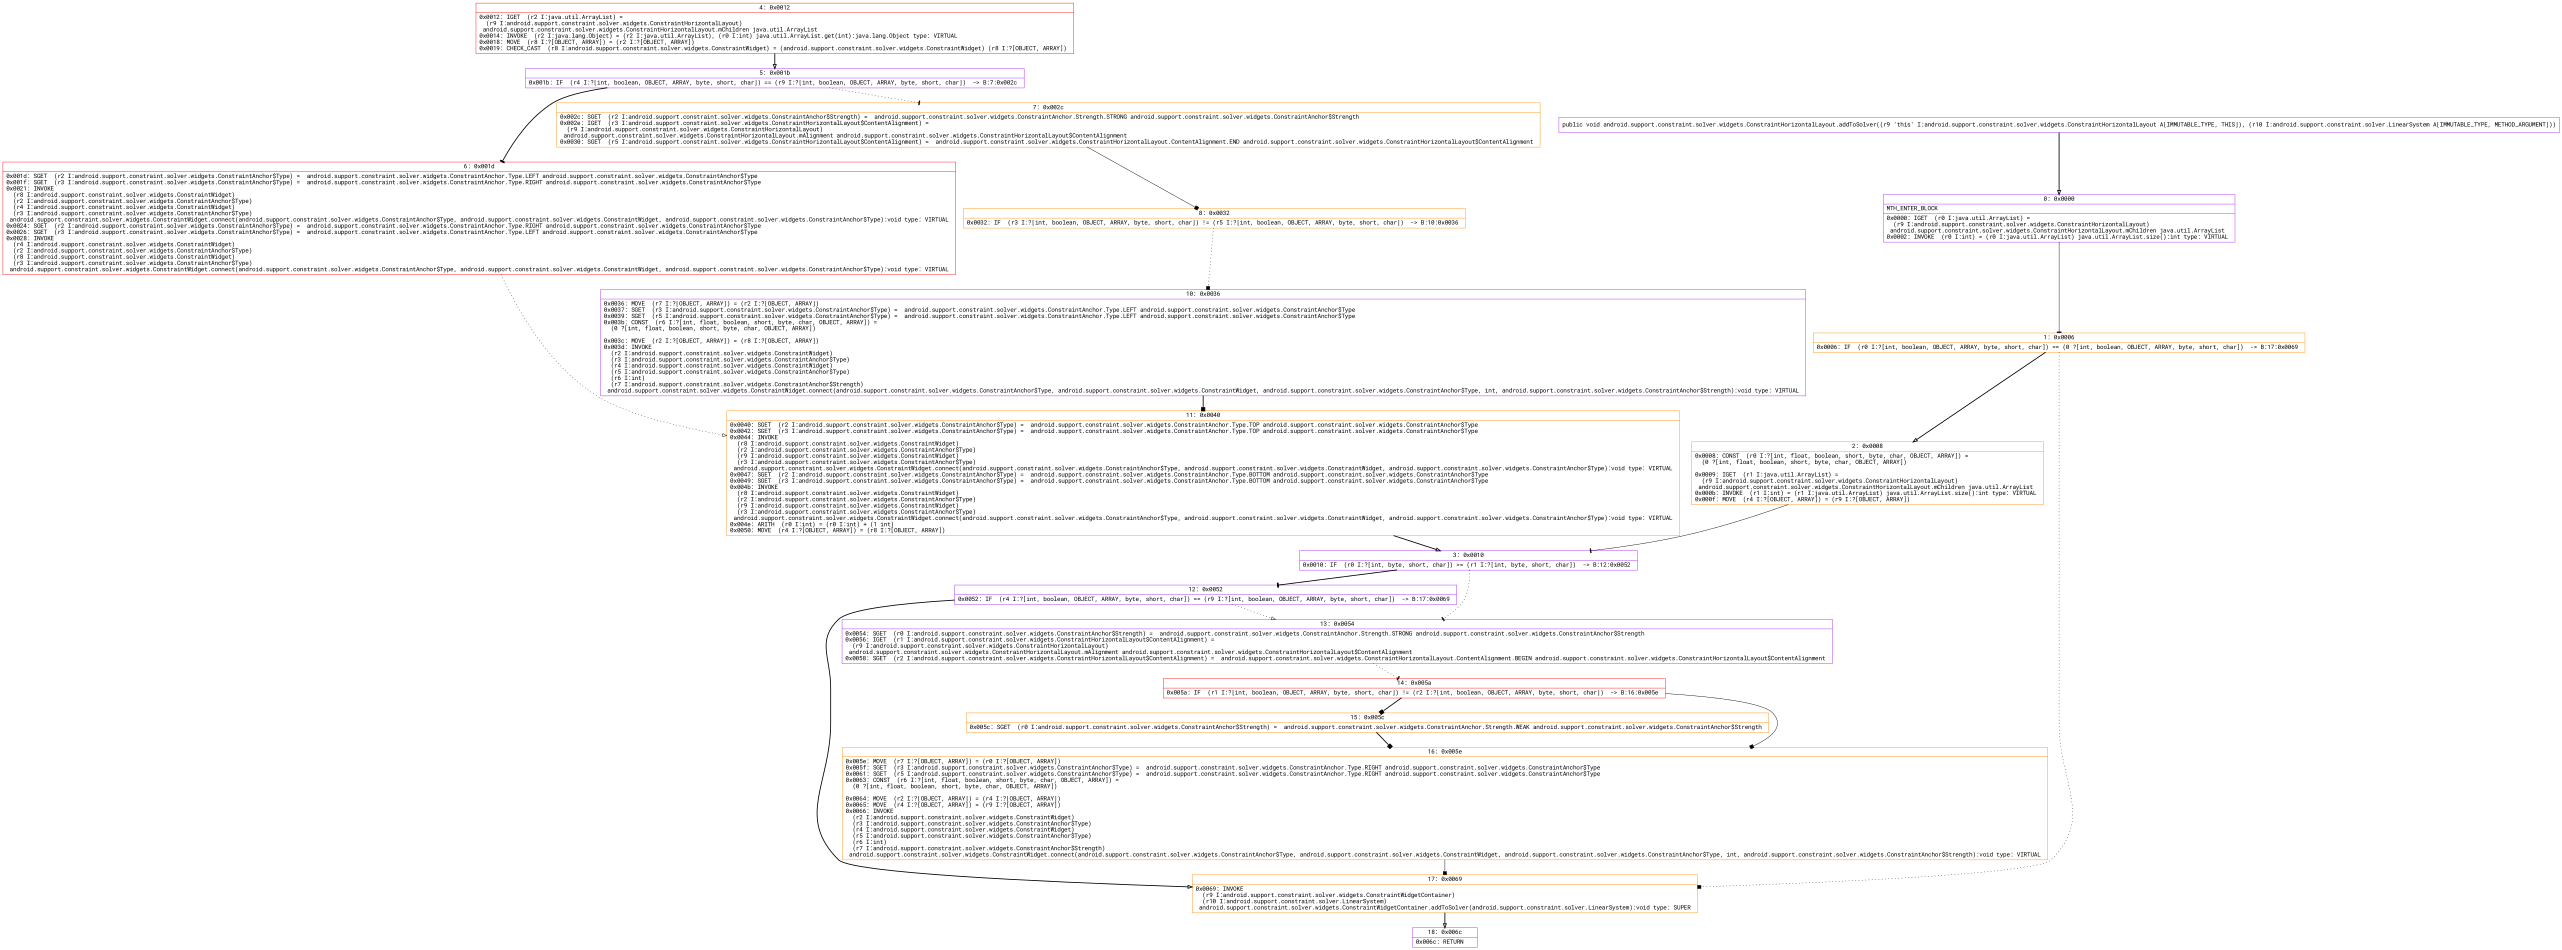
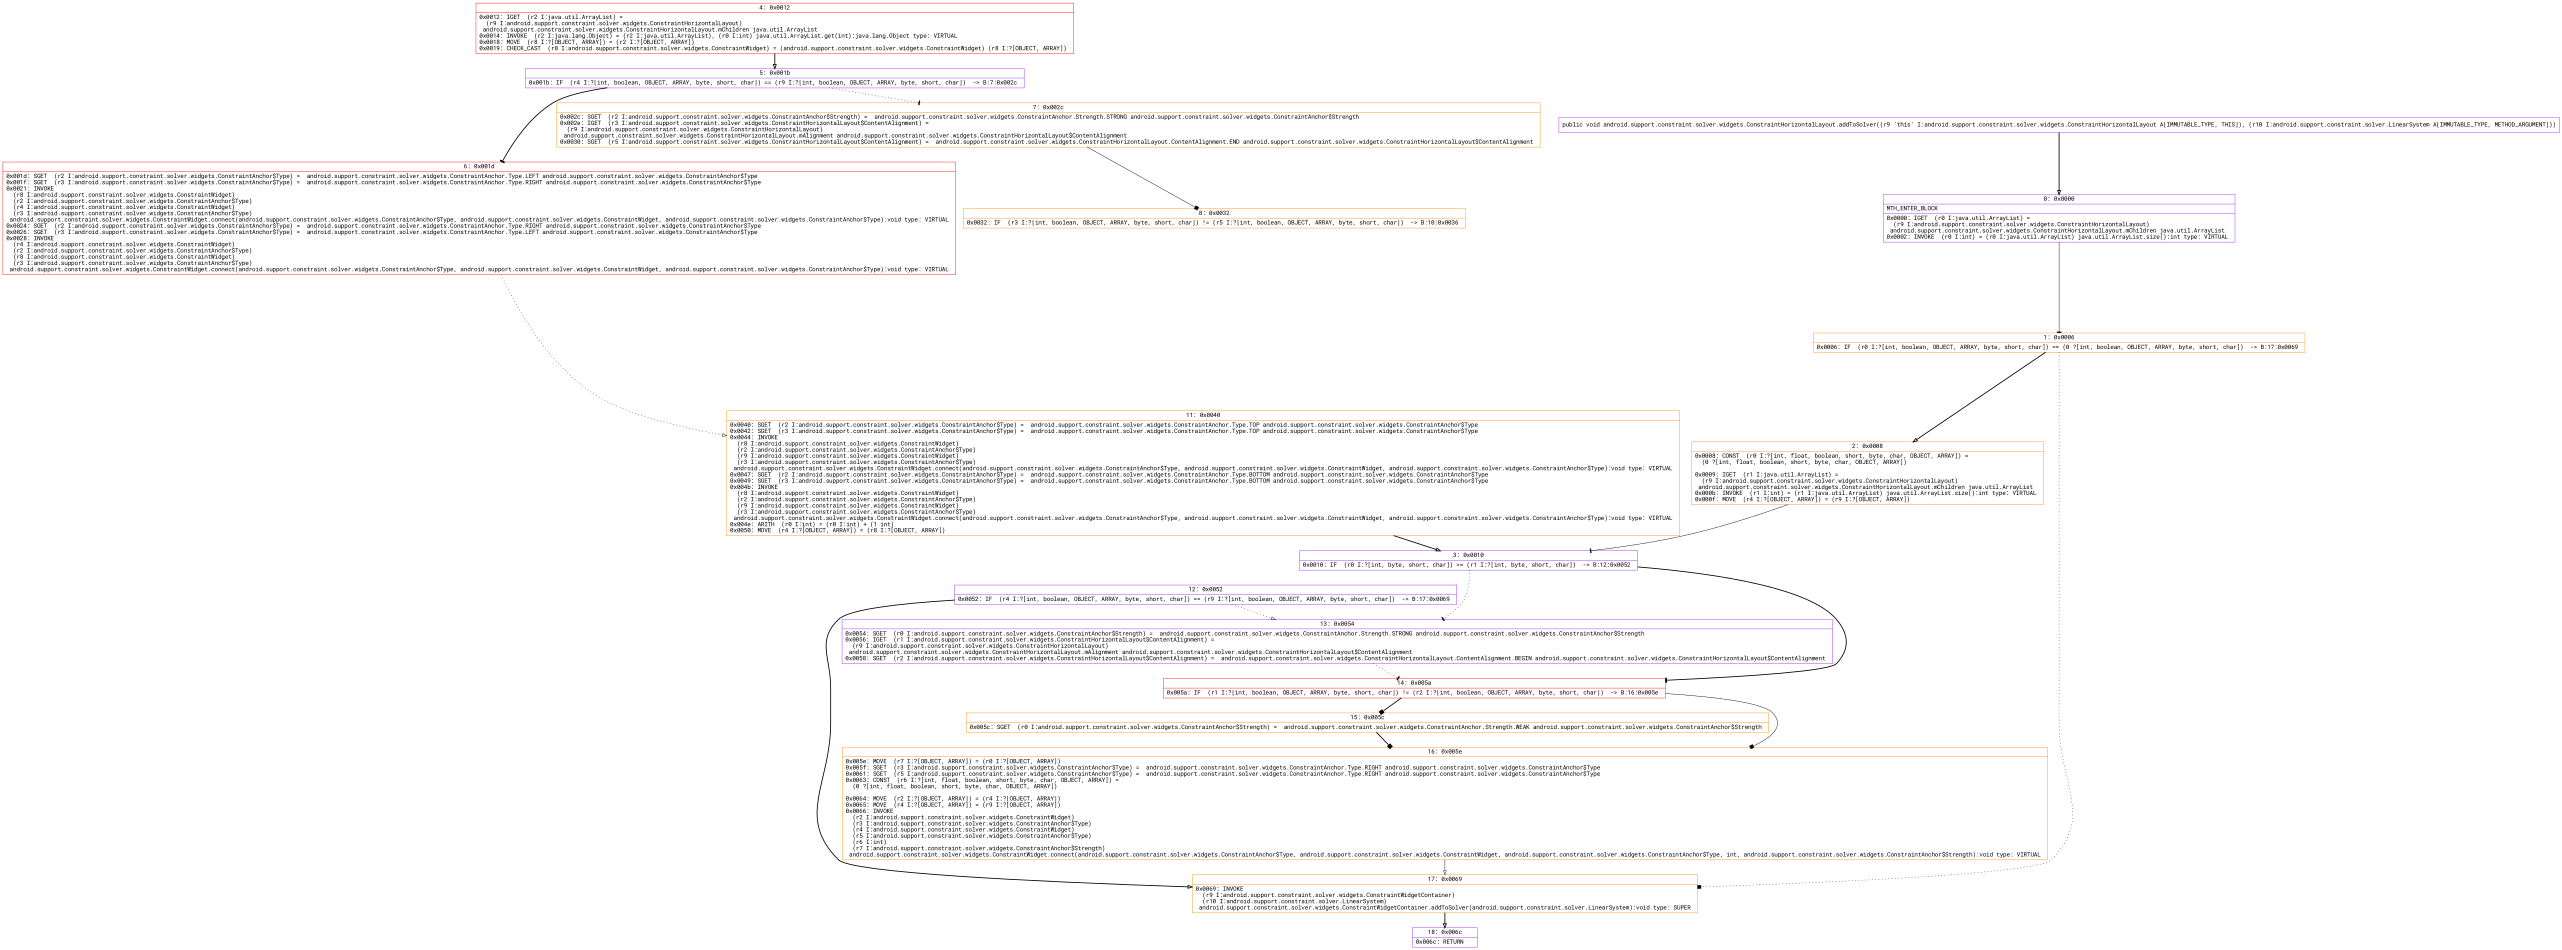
(1203, 343) -> none
(1338, 577) -> (1840, 624)
(1445, 865) -> (1445, 865)
